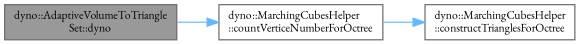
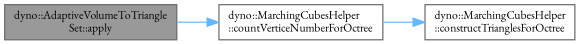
(91, 22) -> (91, 22)
